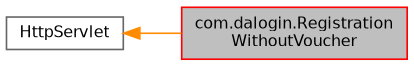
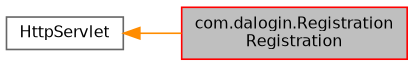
(294, 33) -> (294, 33)
